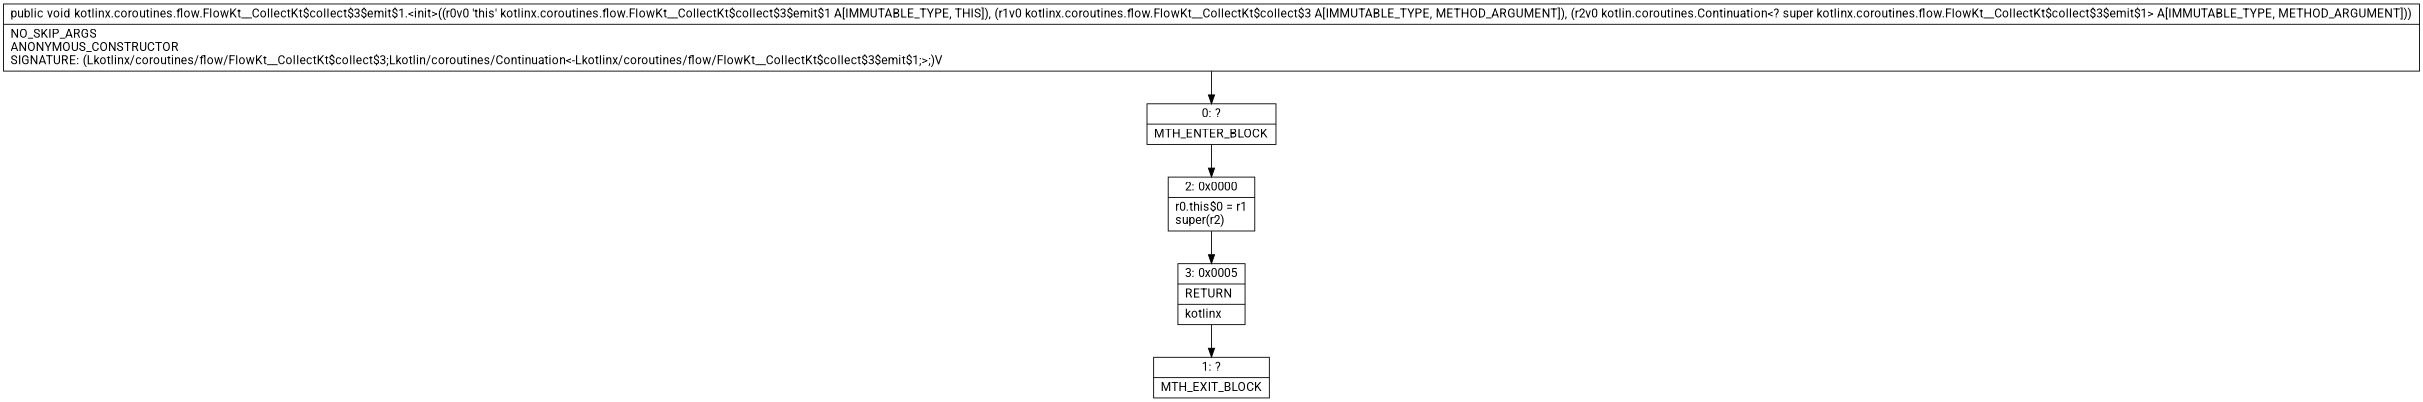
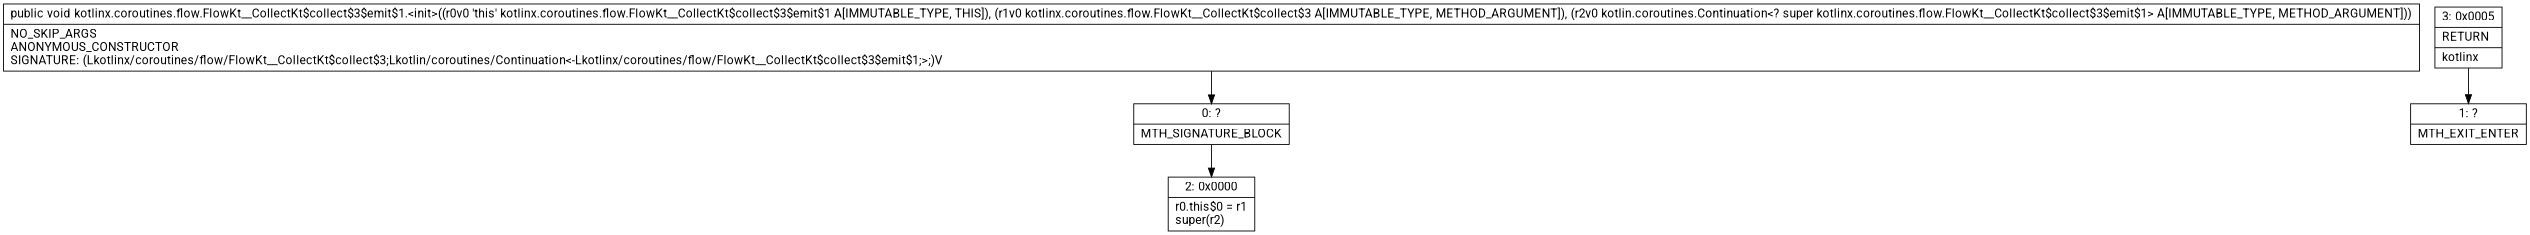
(1211, 134) -> (1211, 134)
(1211, 243) -> none
(1211, 387) -> (2468, 134)
